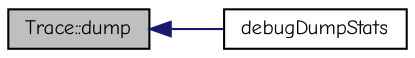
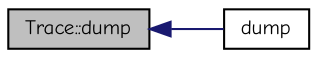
(315, 29) -> (267, 29)
